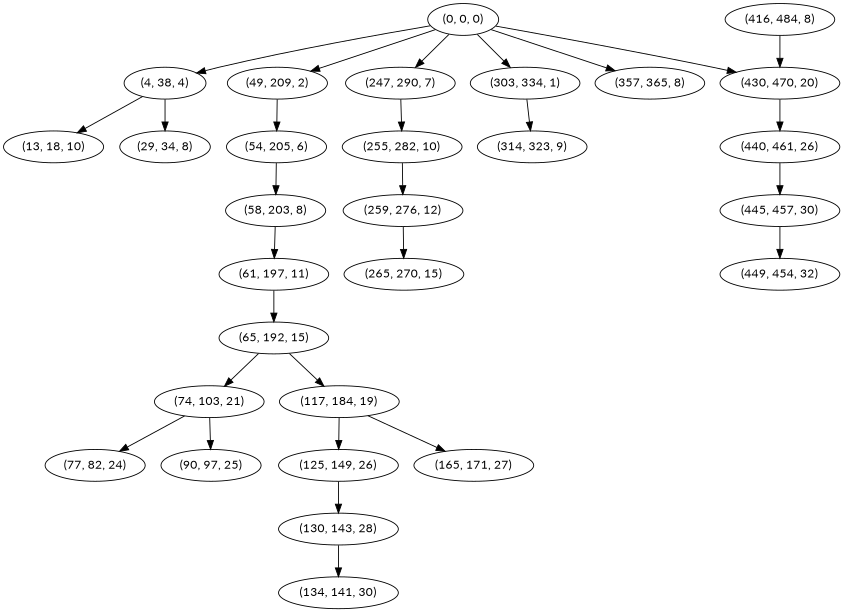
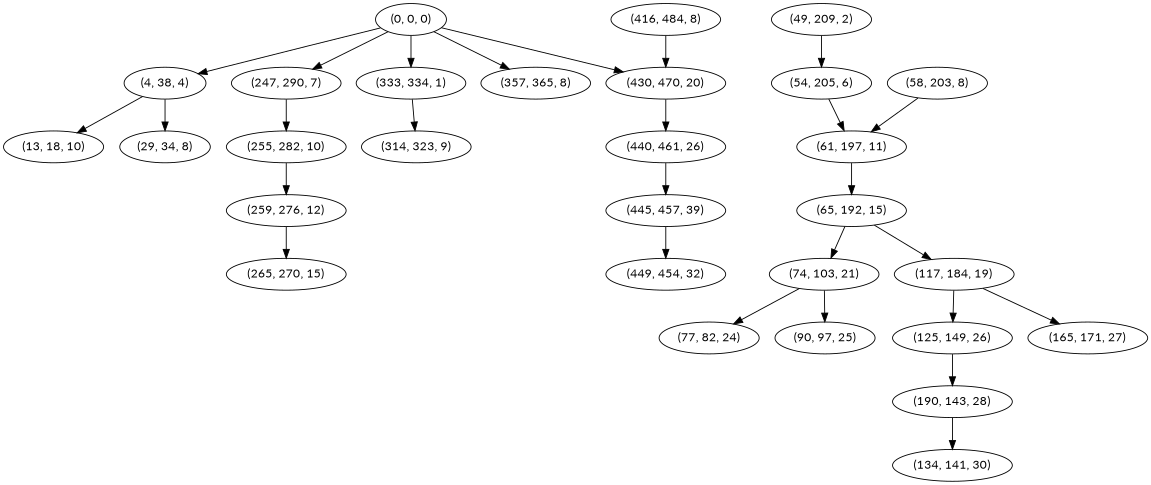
(377, 49) -> none
(525, 83) -> (411, 83)
(276, 174) -> (834, 111)
(780, 211) -> (666, 211)
(338, 529) -> (952, 402)
